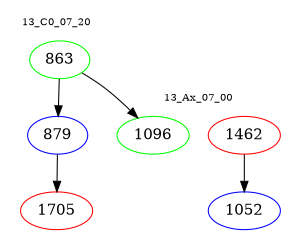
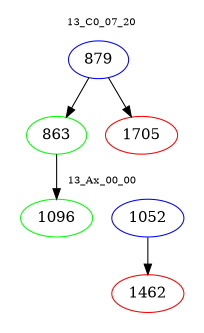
(59, 92) -> (80, 93)
(199, 98) -> (102, 181)
(244, 168) -> (148, 251)
